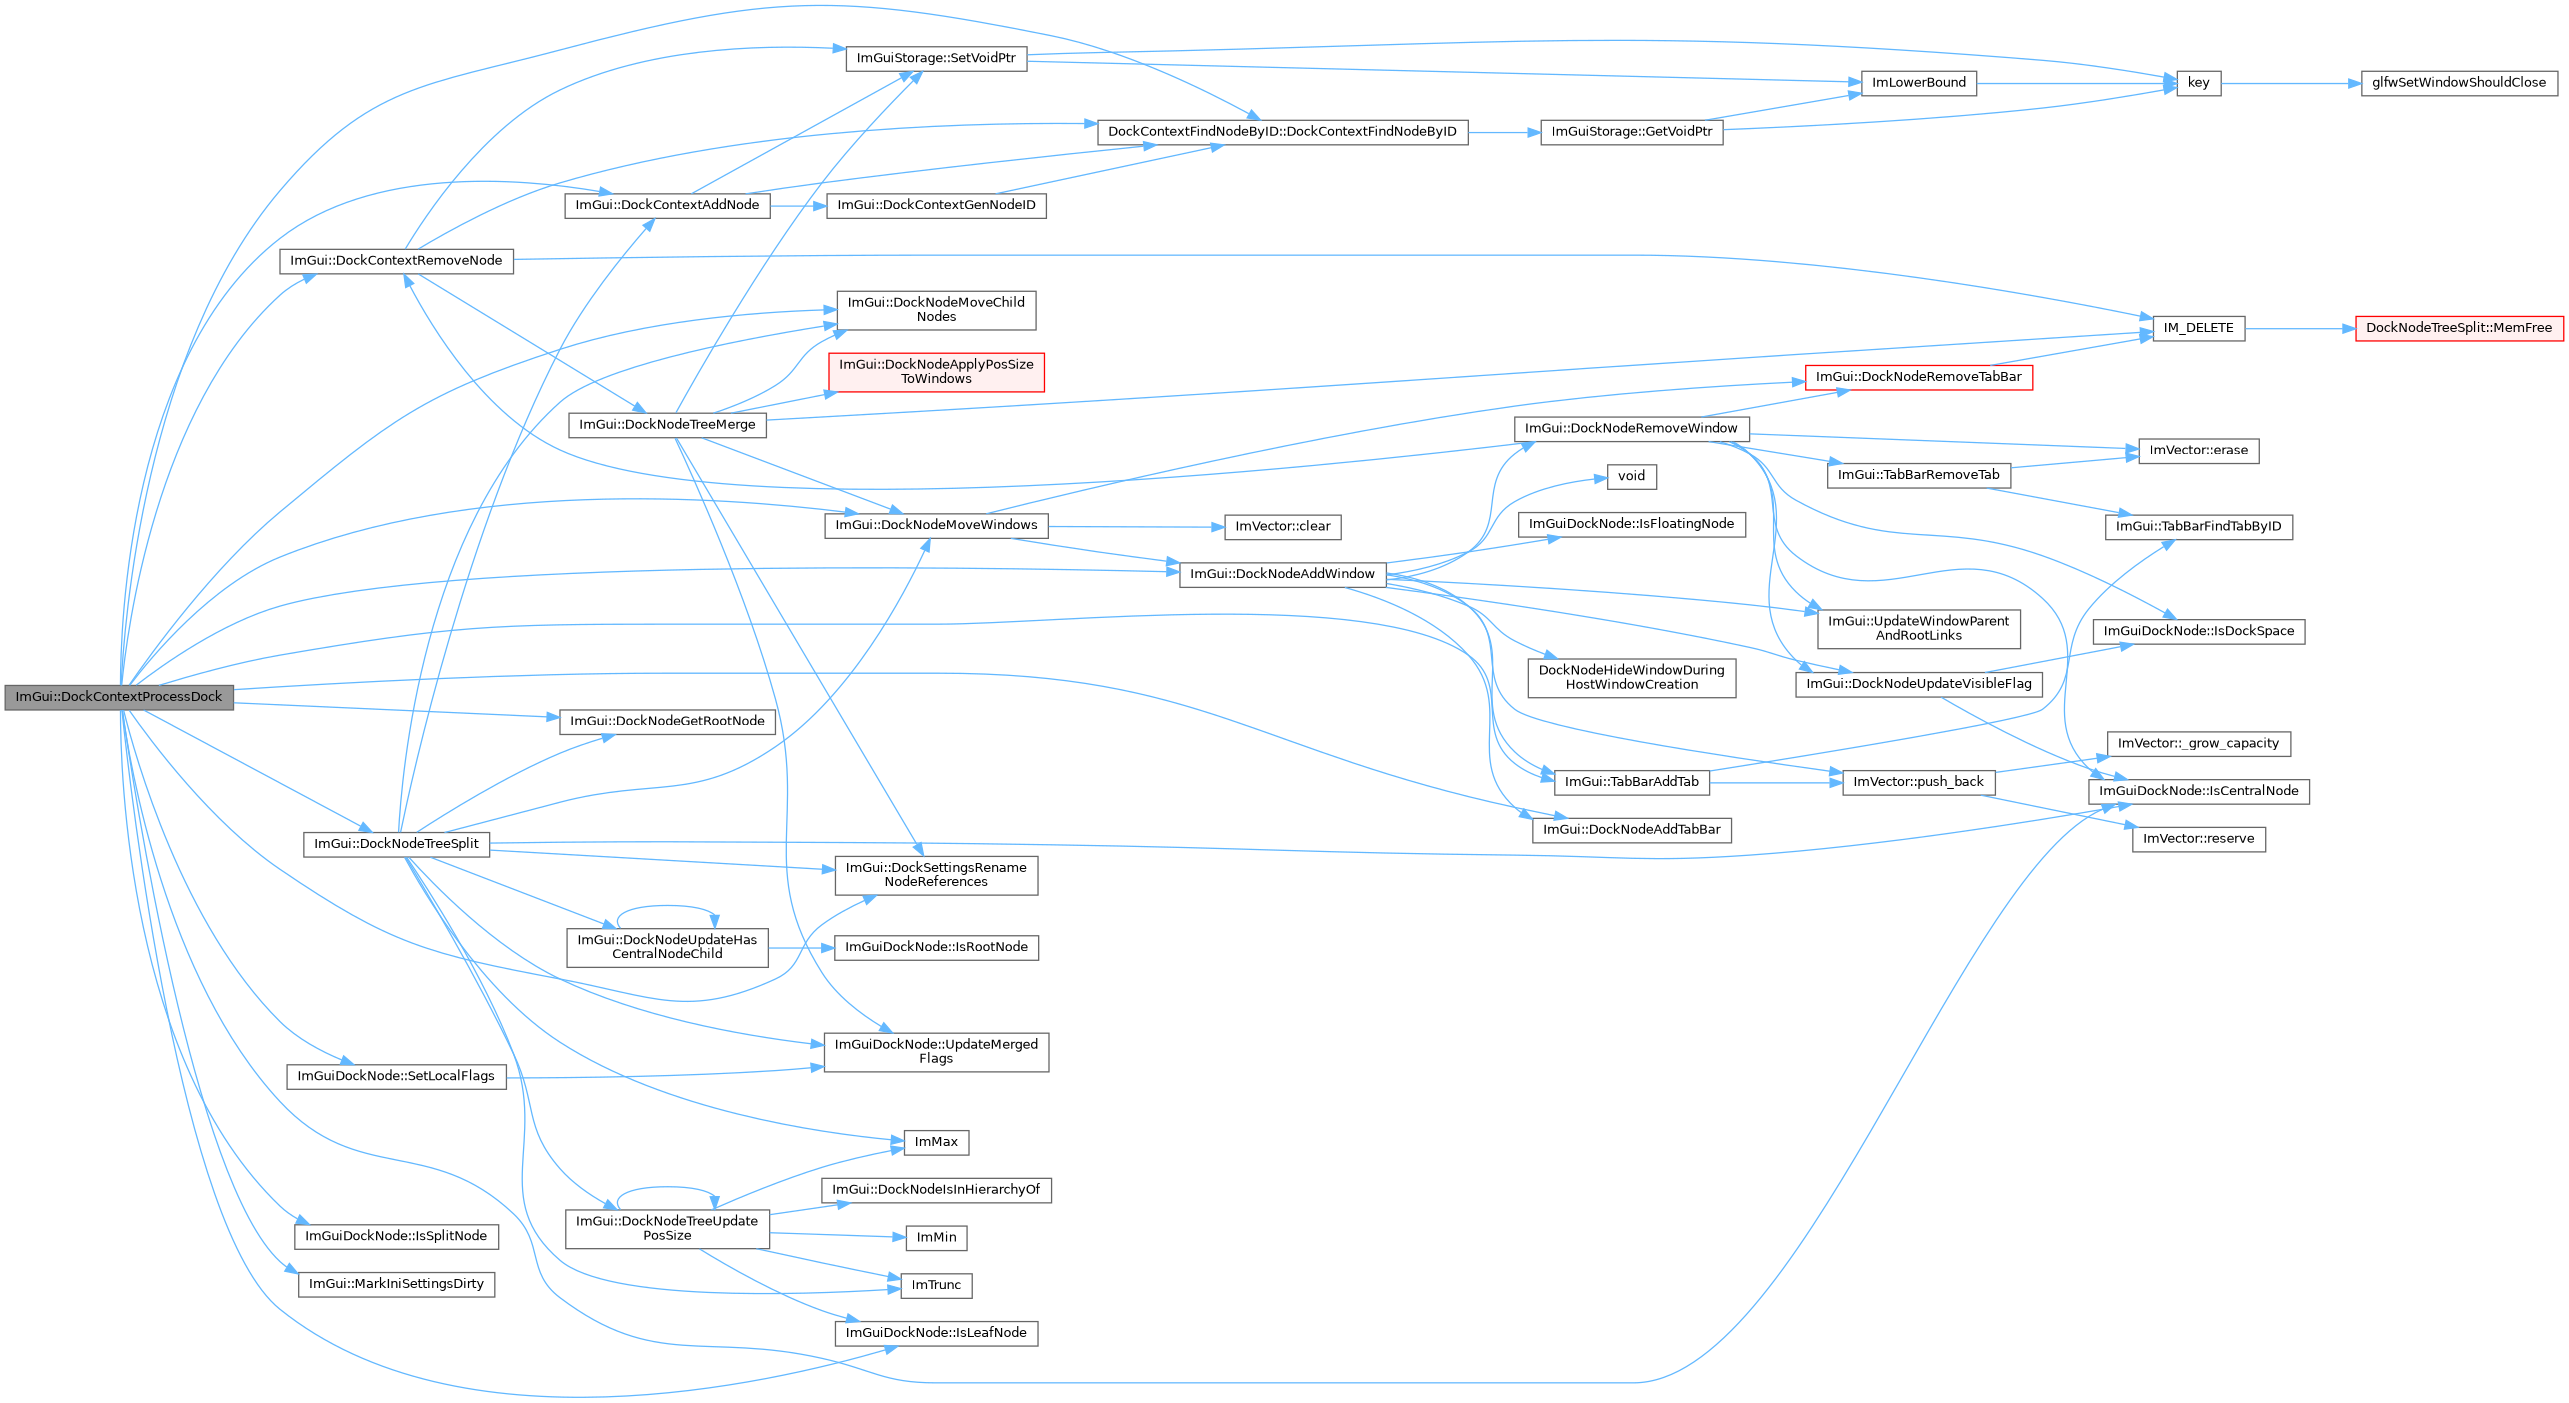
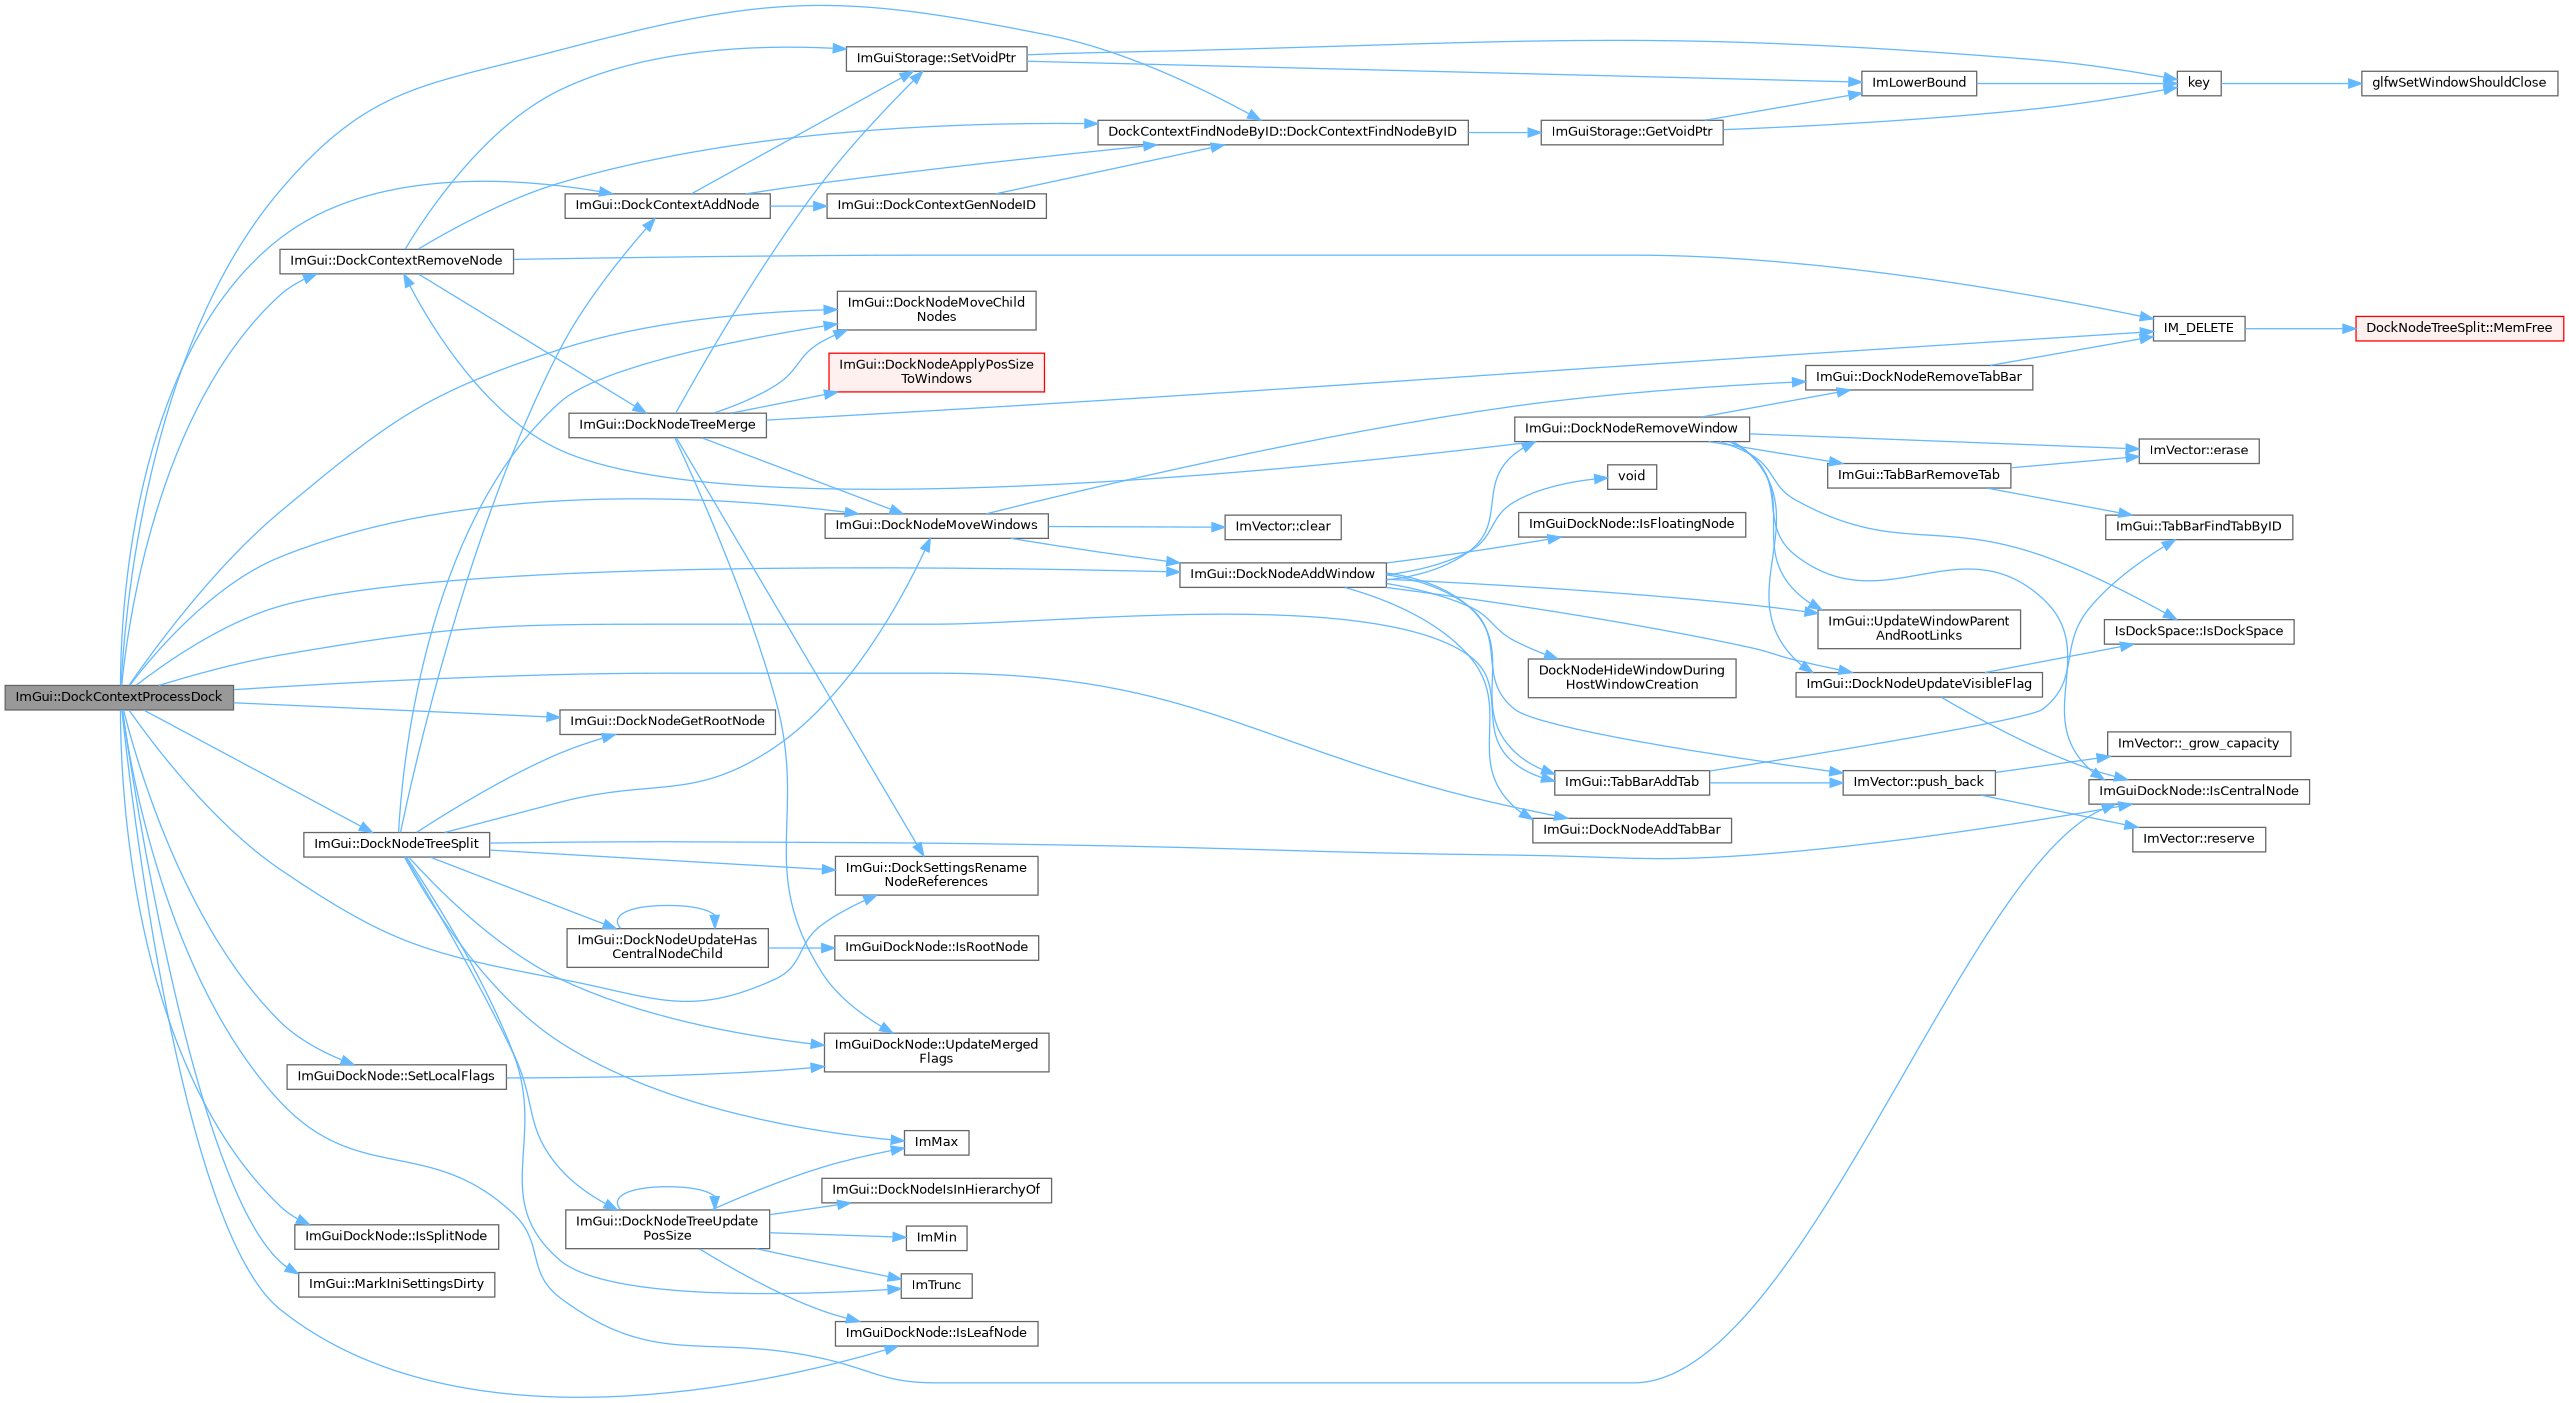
(1919, 378) -> (1919, 378)
(2199, 632) -> (2199, 632)
